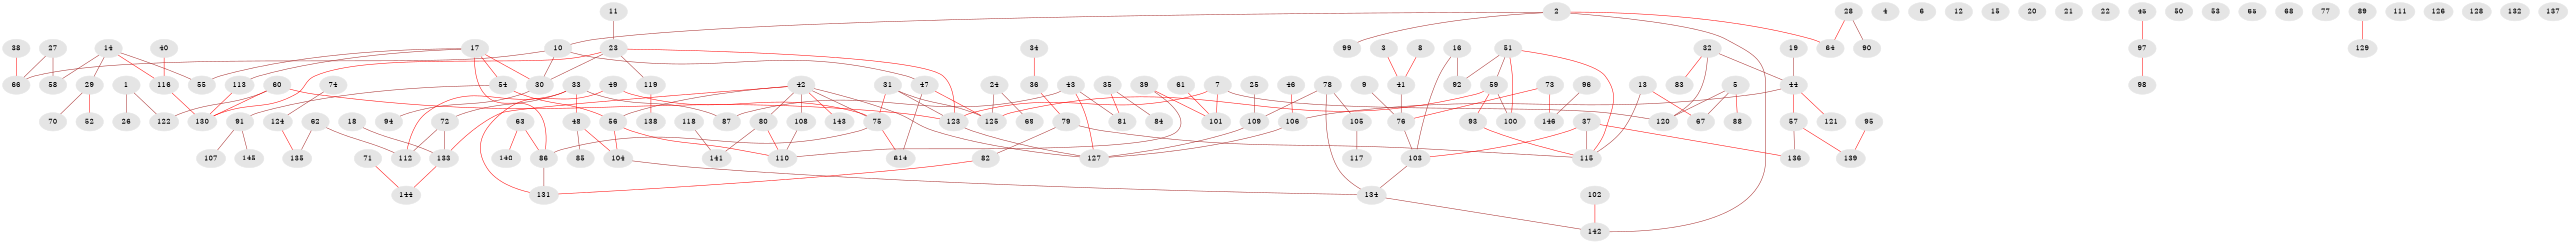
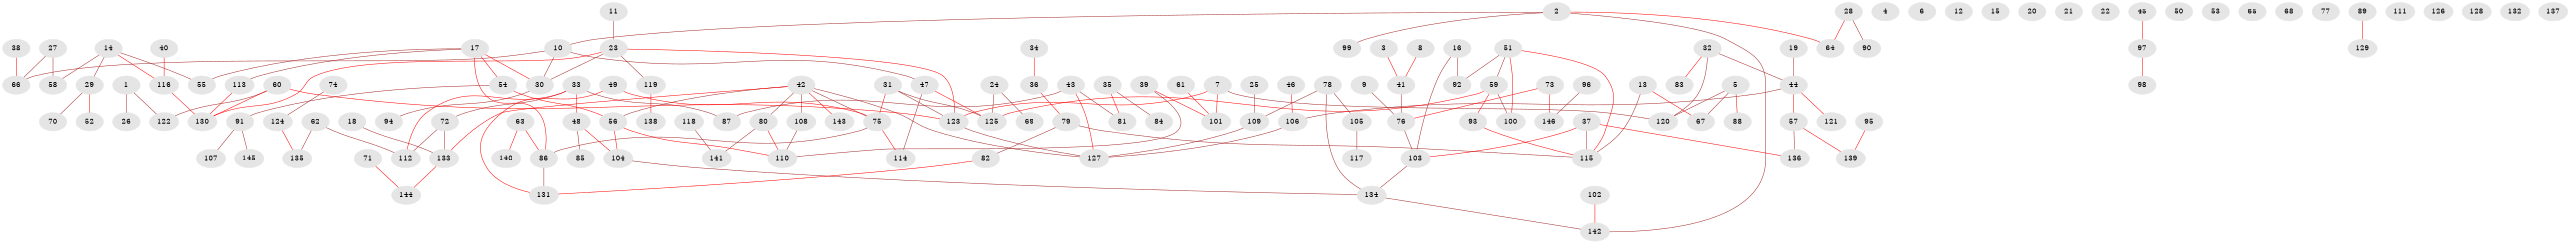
(901, 159) -> (901, 159)
